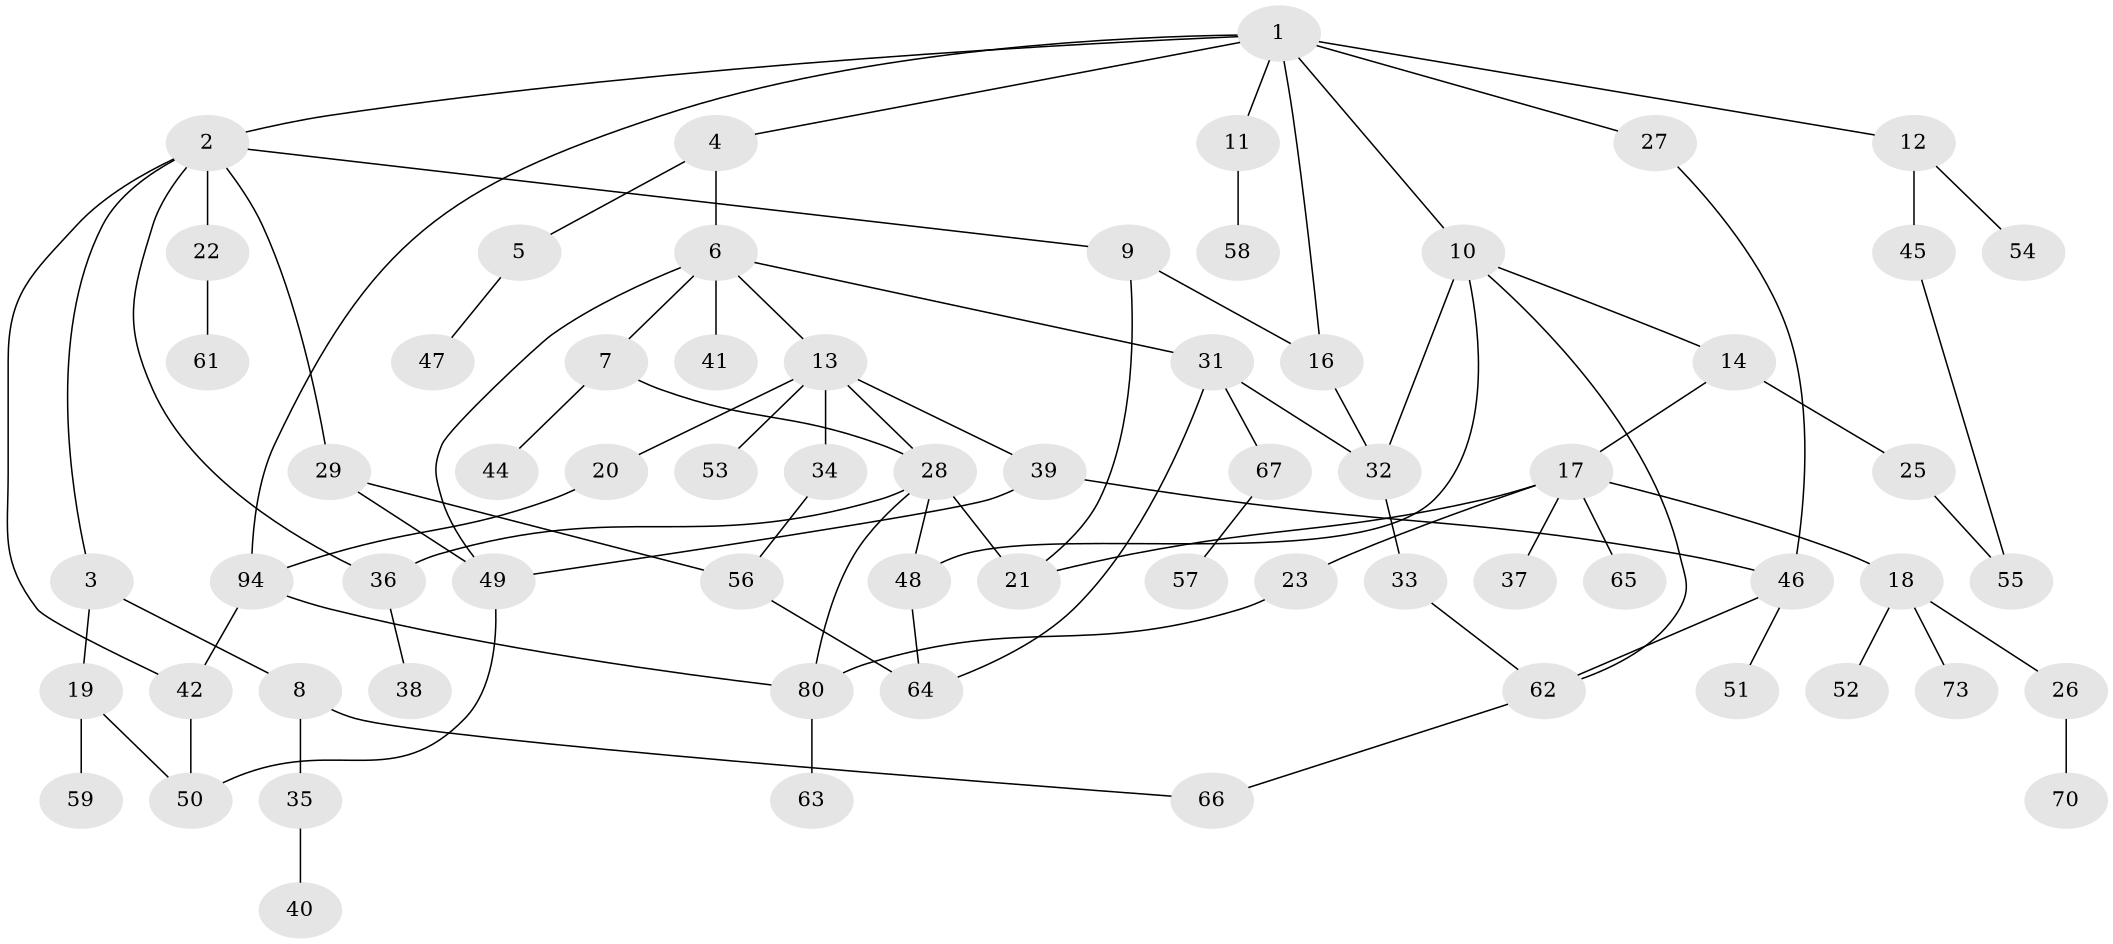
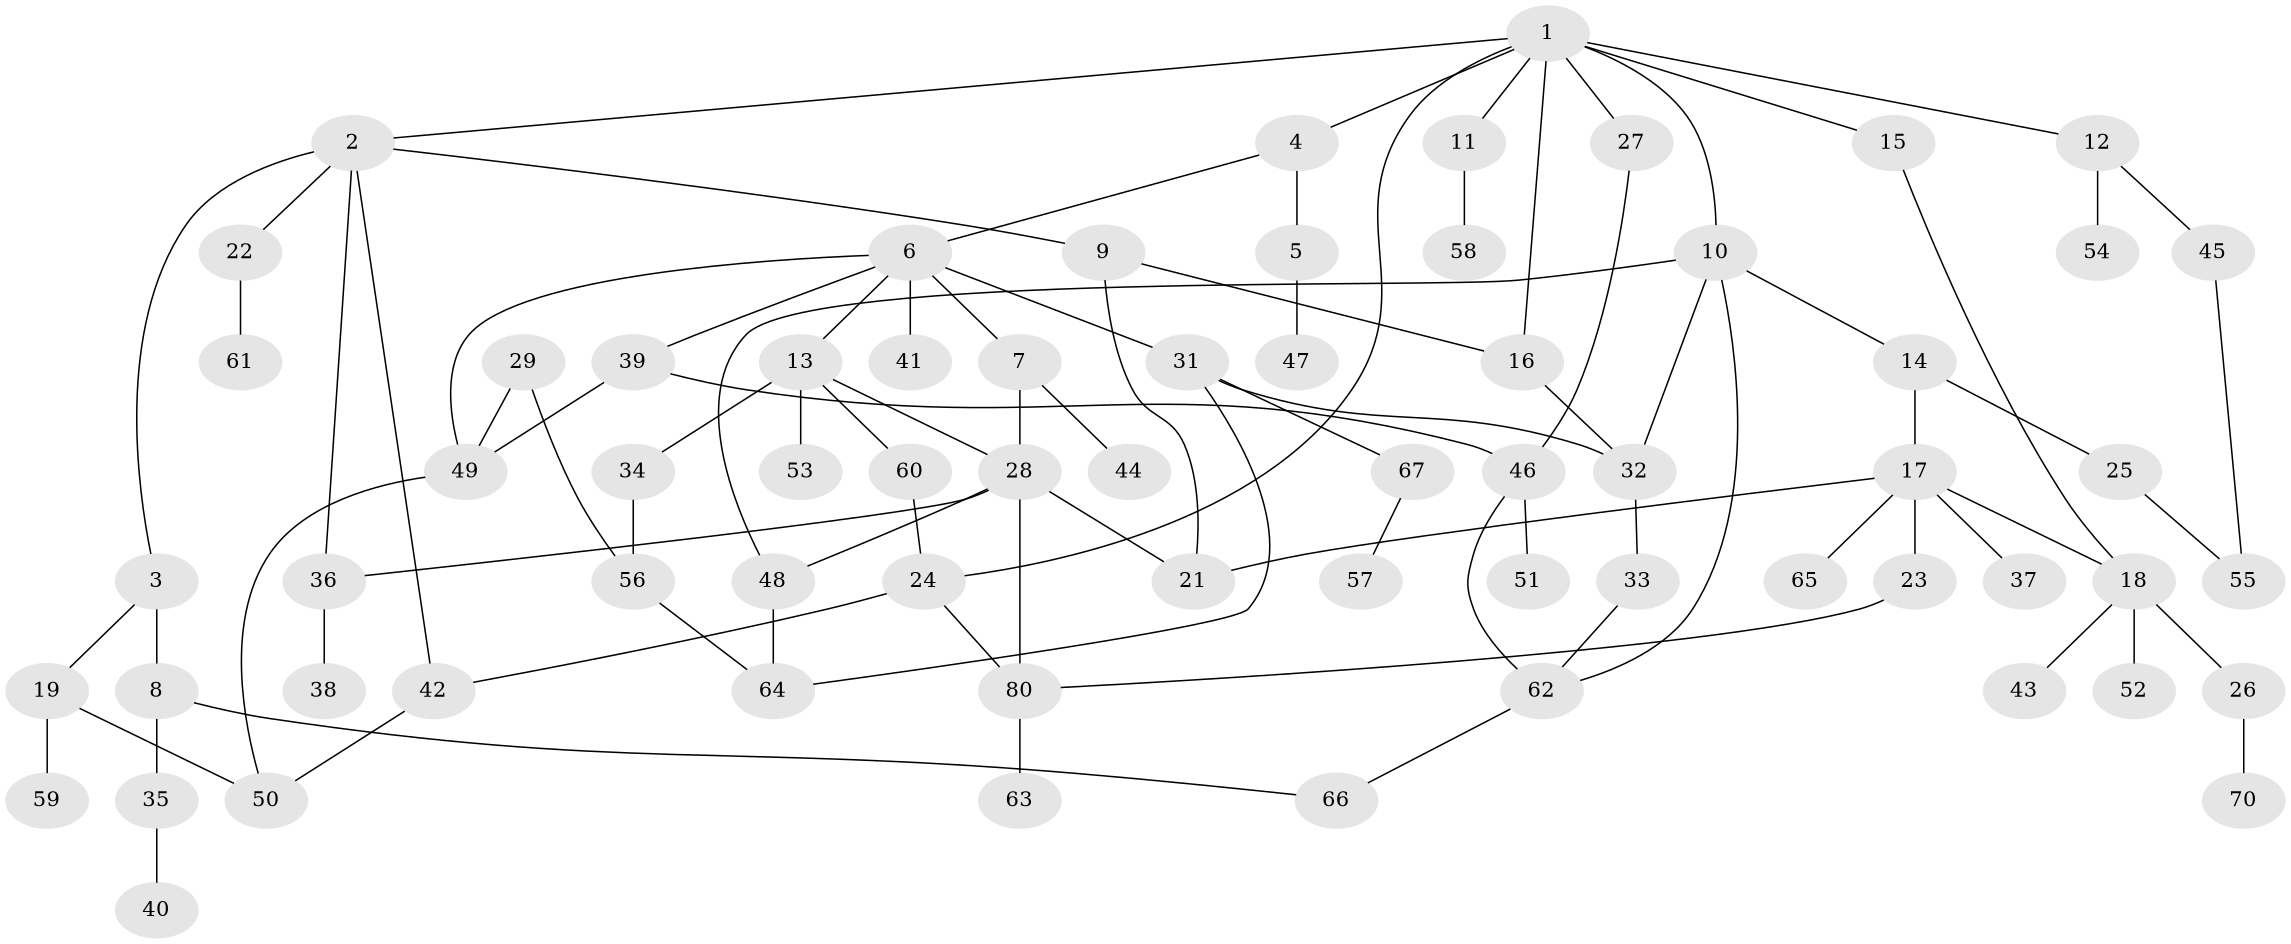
none -> (1894, 143)
(291, 301) -> none
(935, 417) -> (771, 306)
(606, 472) -> (910, 472)
(252, 581) -> (924, 581)
(1957, 691) -> (2025, 691)
